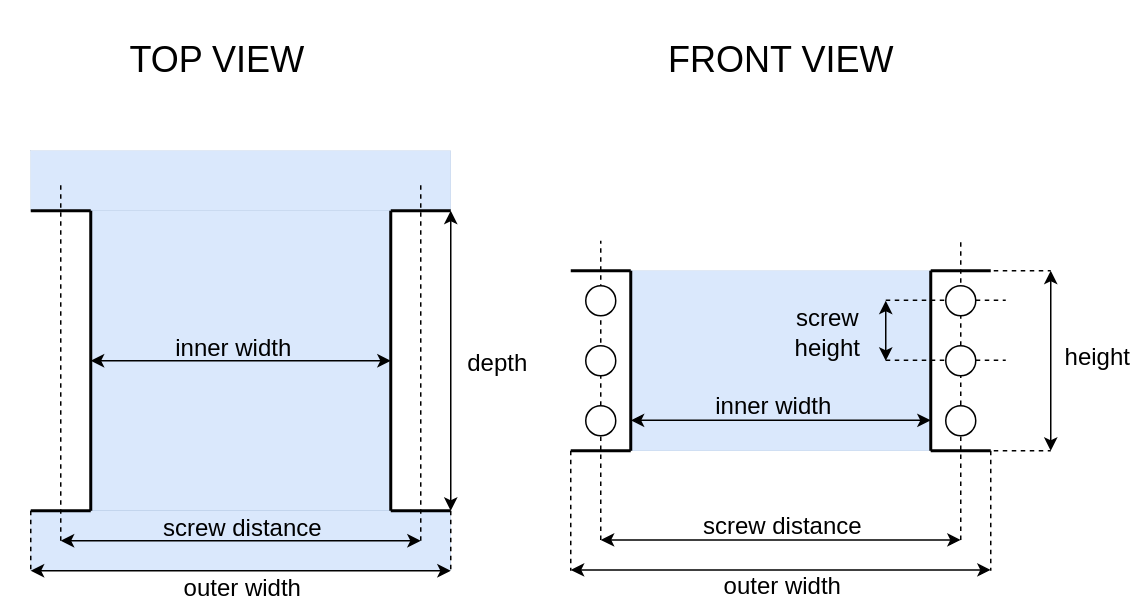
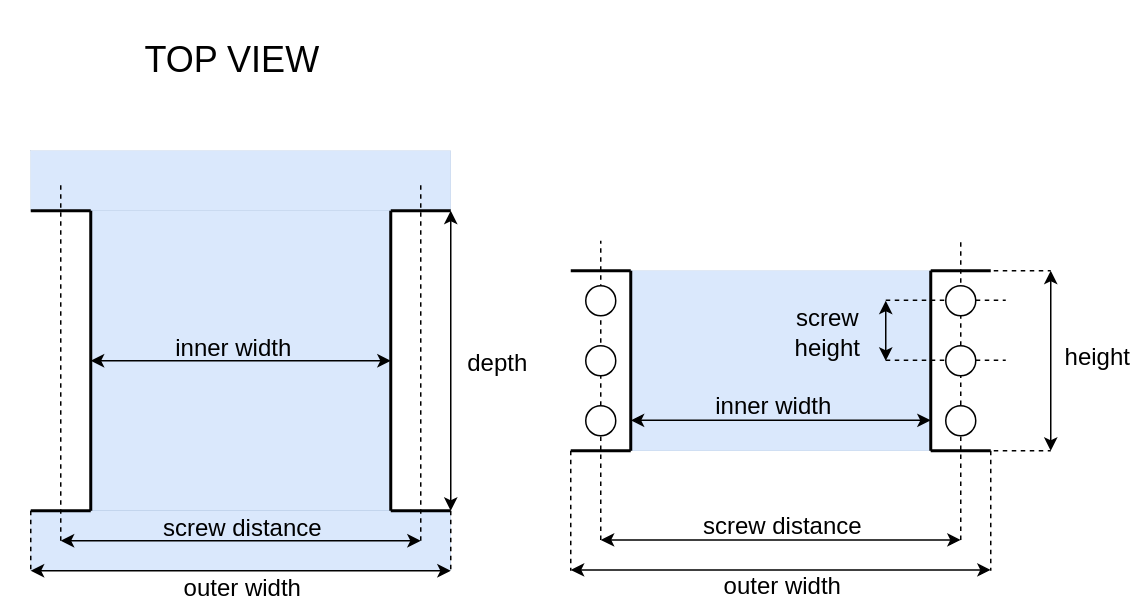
(217, 61) -> (232, 61)
(781, 61) -> none
